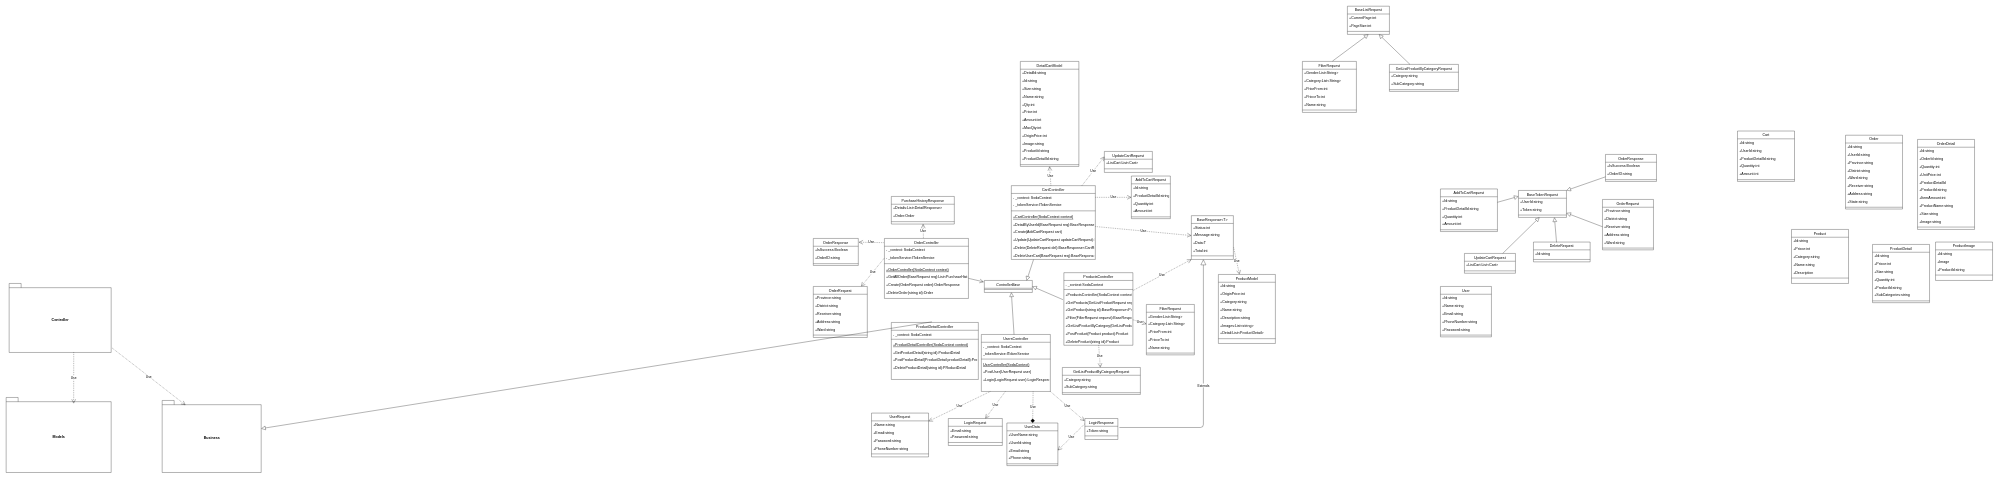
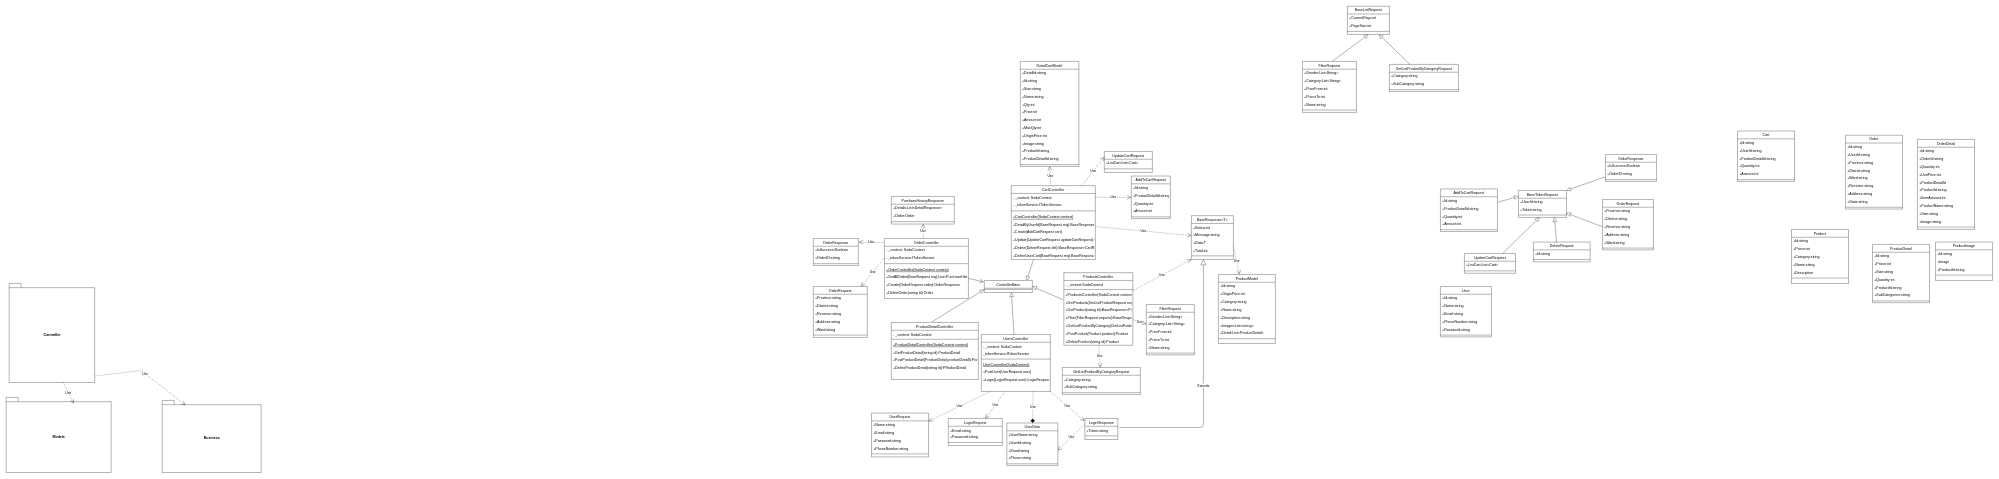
(60, 318) -> (52, 333)
(546, 383) -> (956, 307)
